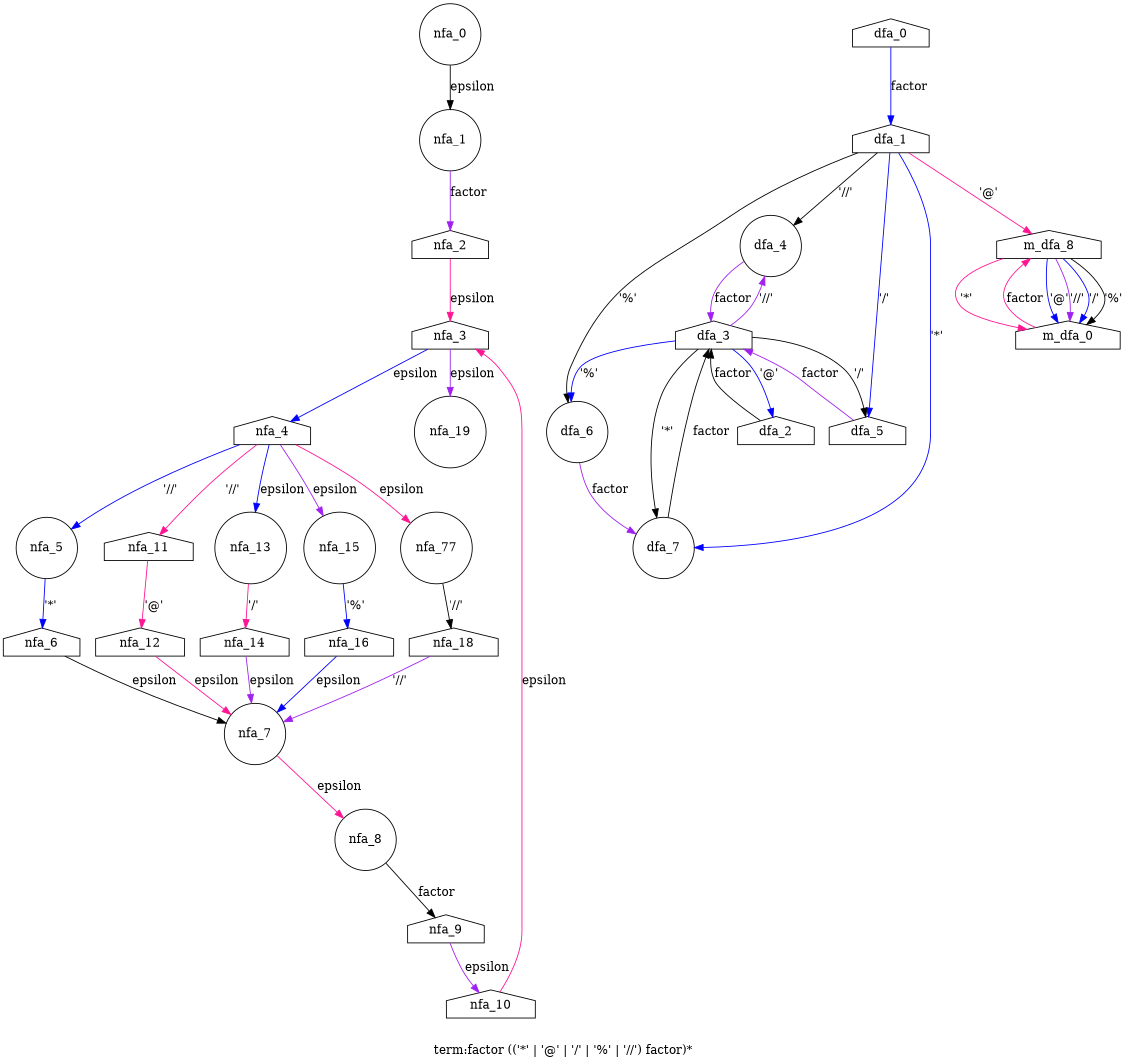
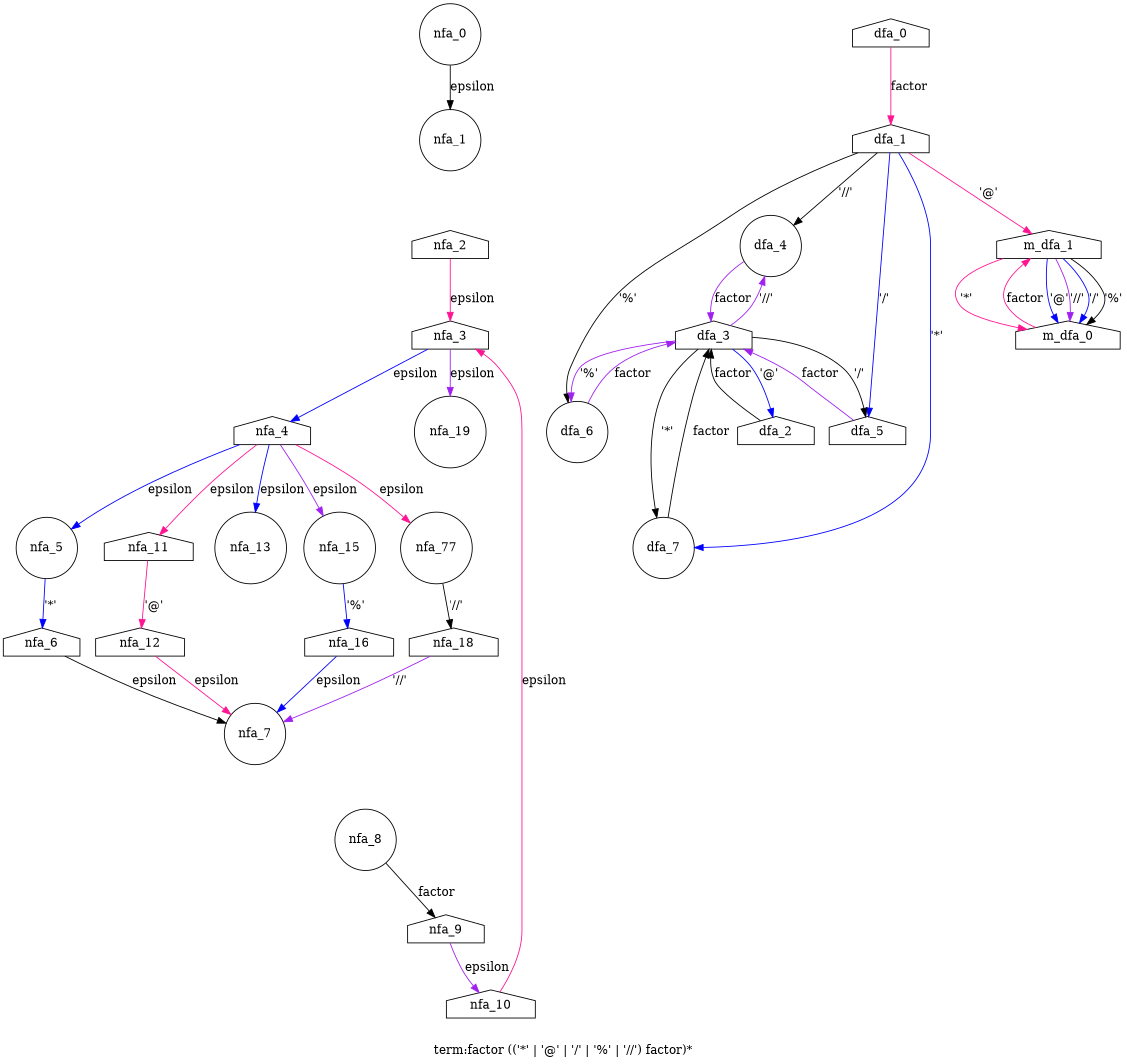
(891, 81) -> (891, 81)
(450, 196) -> none
(1049, 246) -> (1049, 246)
(613, 352) -> (613, 352)
(170, 490) -> (170, 490)
(233, 490) -> (233, 490)
(596, 502) -> (620, 364)
(245, 644) -> none
(307, 784) -> none
